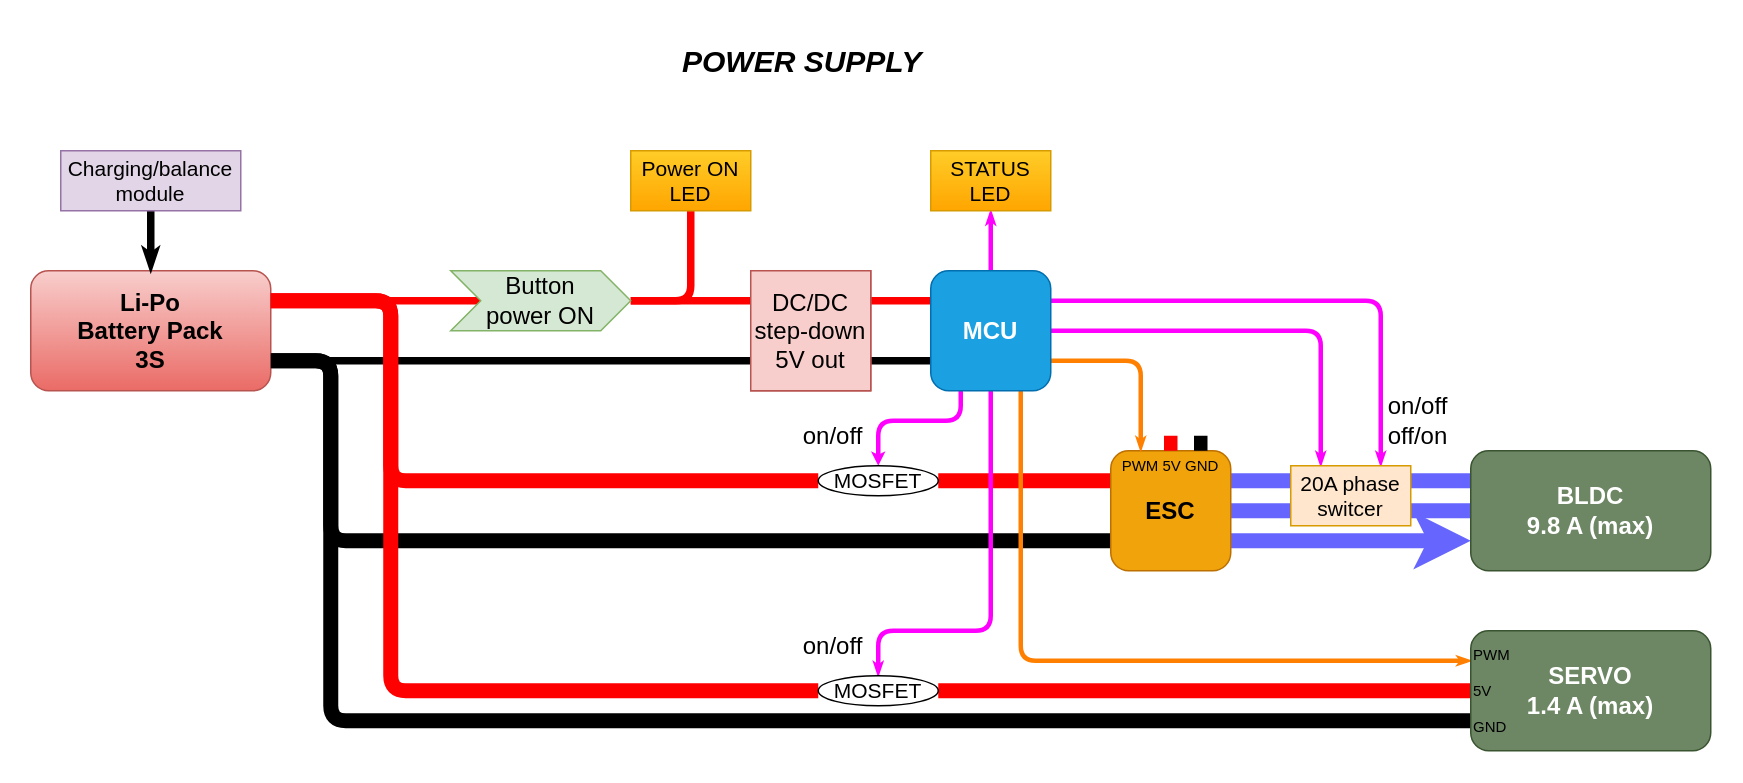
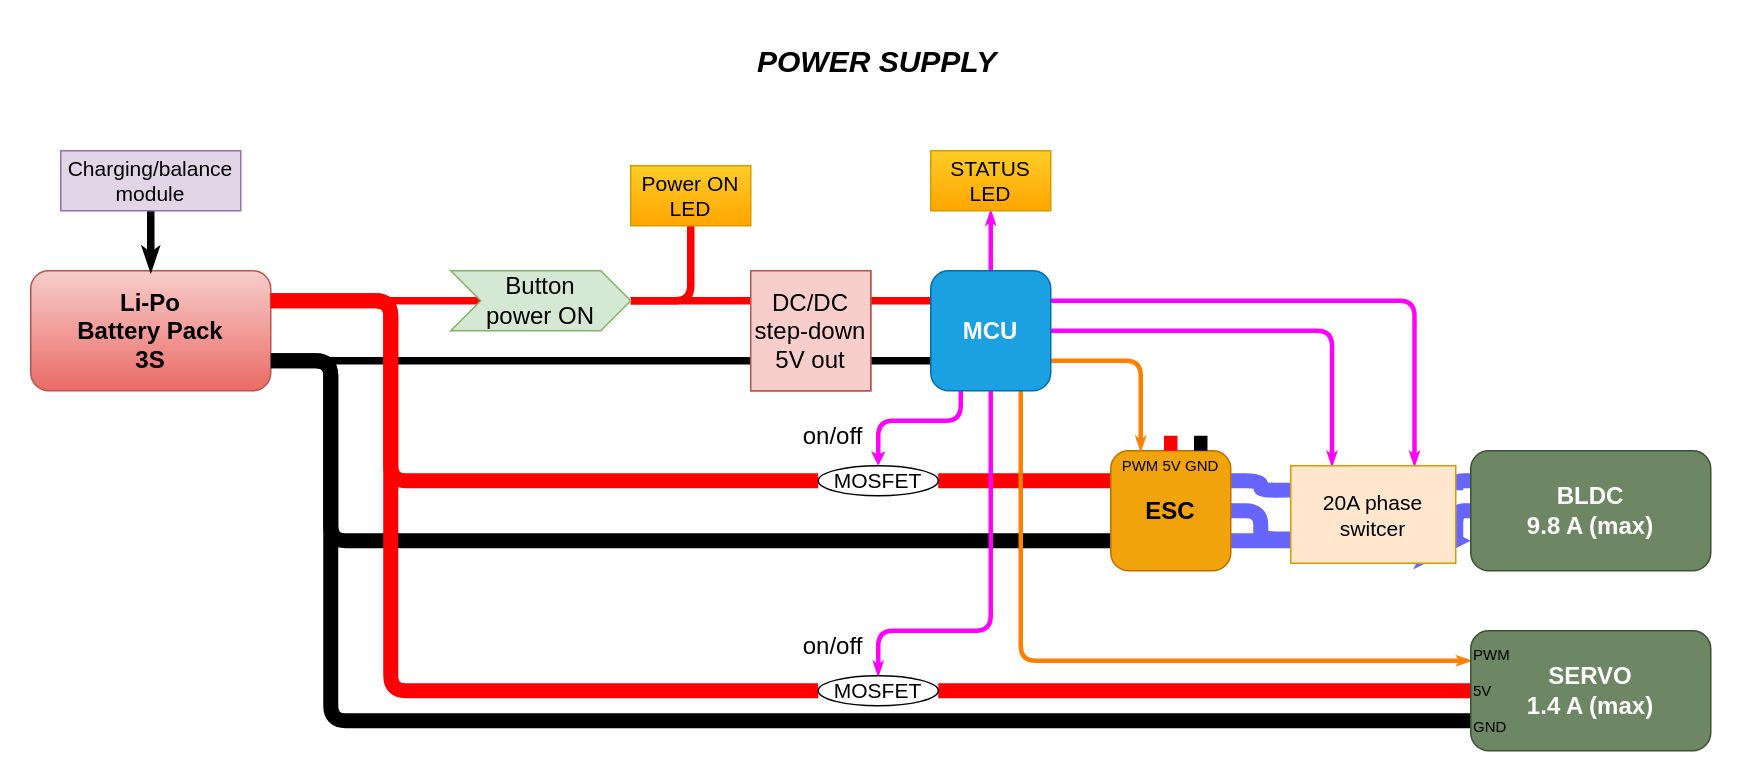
(803, 61) -> (878, 61)
(691, 181) -> (691, 196)
(1418, 421) -> none
(1351, 496) -> (1373, 515)
